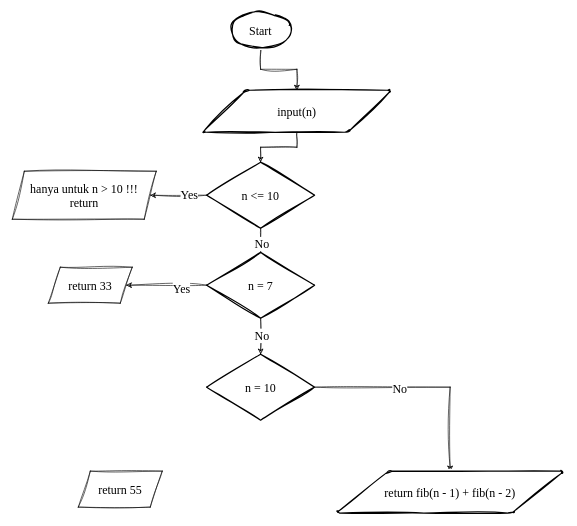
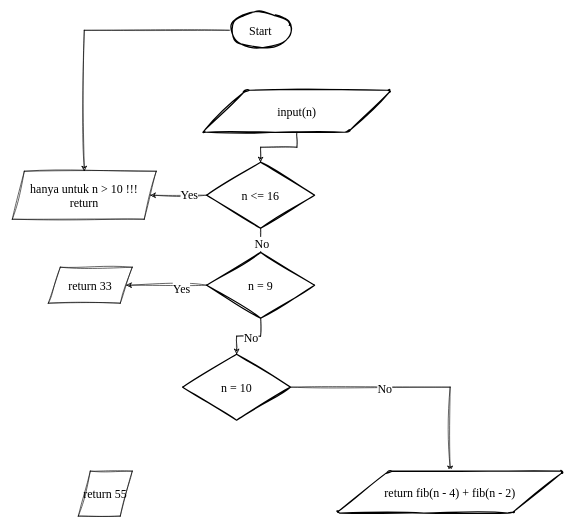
(297, 70) -> (88, 30)
(261, 195) -> (261, 195)
(261, 285) -> (261, 285)
(261, 387) -> (237, 387)
(120, 489) -> (105, 494)
(450, 492) -> (450, 492)
